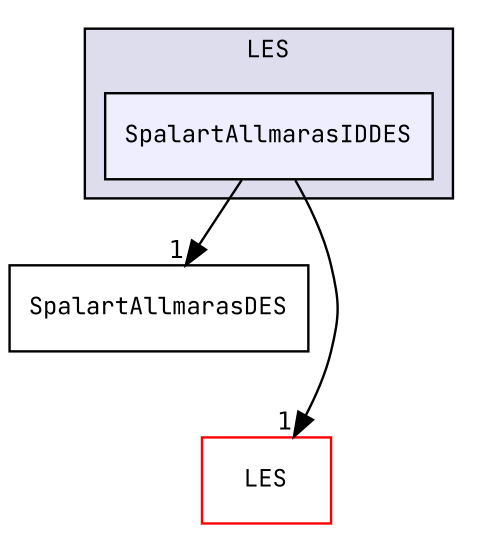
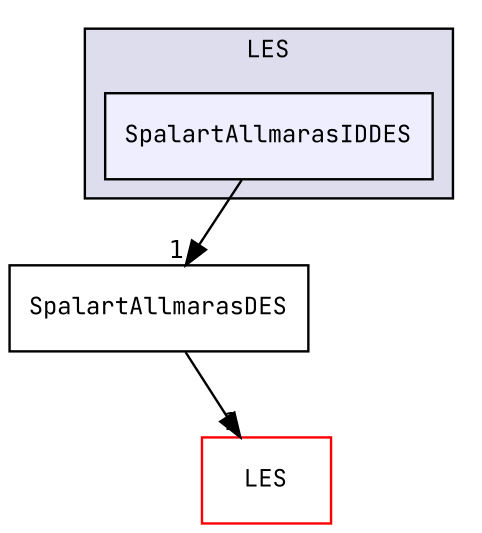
(337, 297) -> (206, 384)
